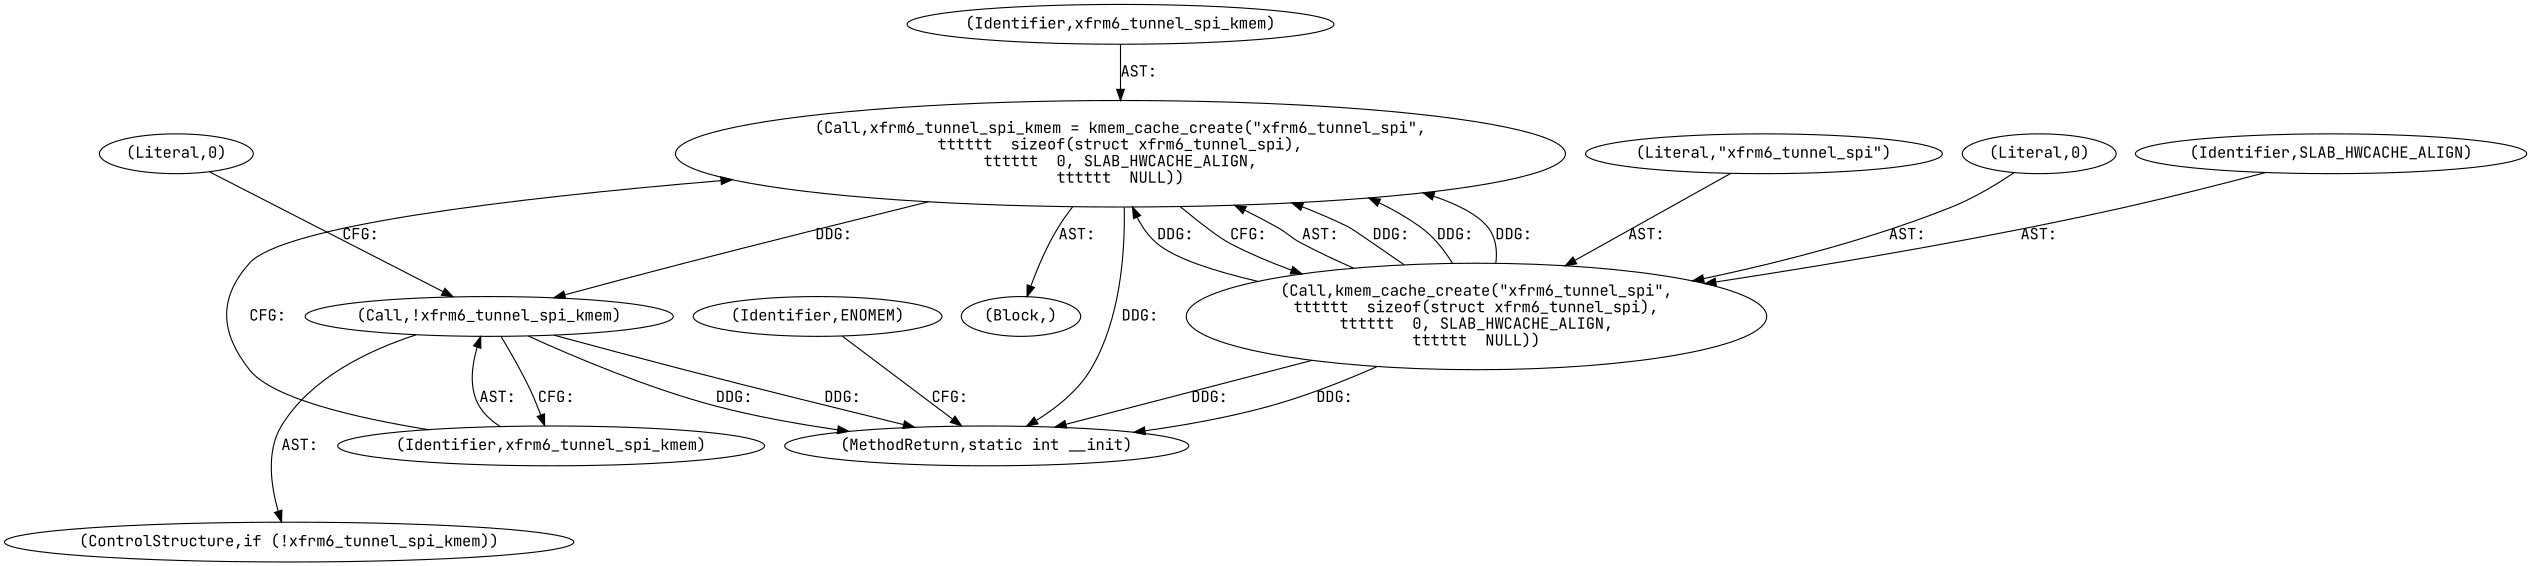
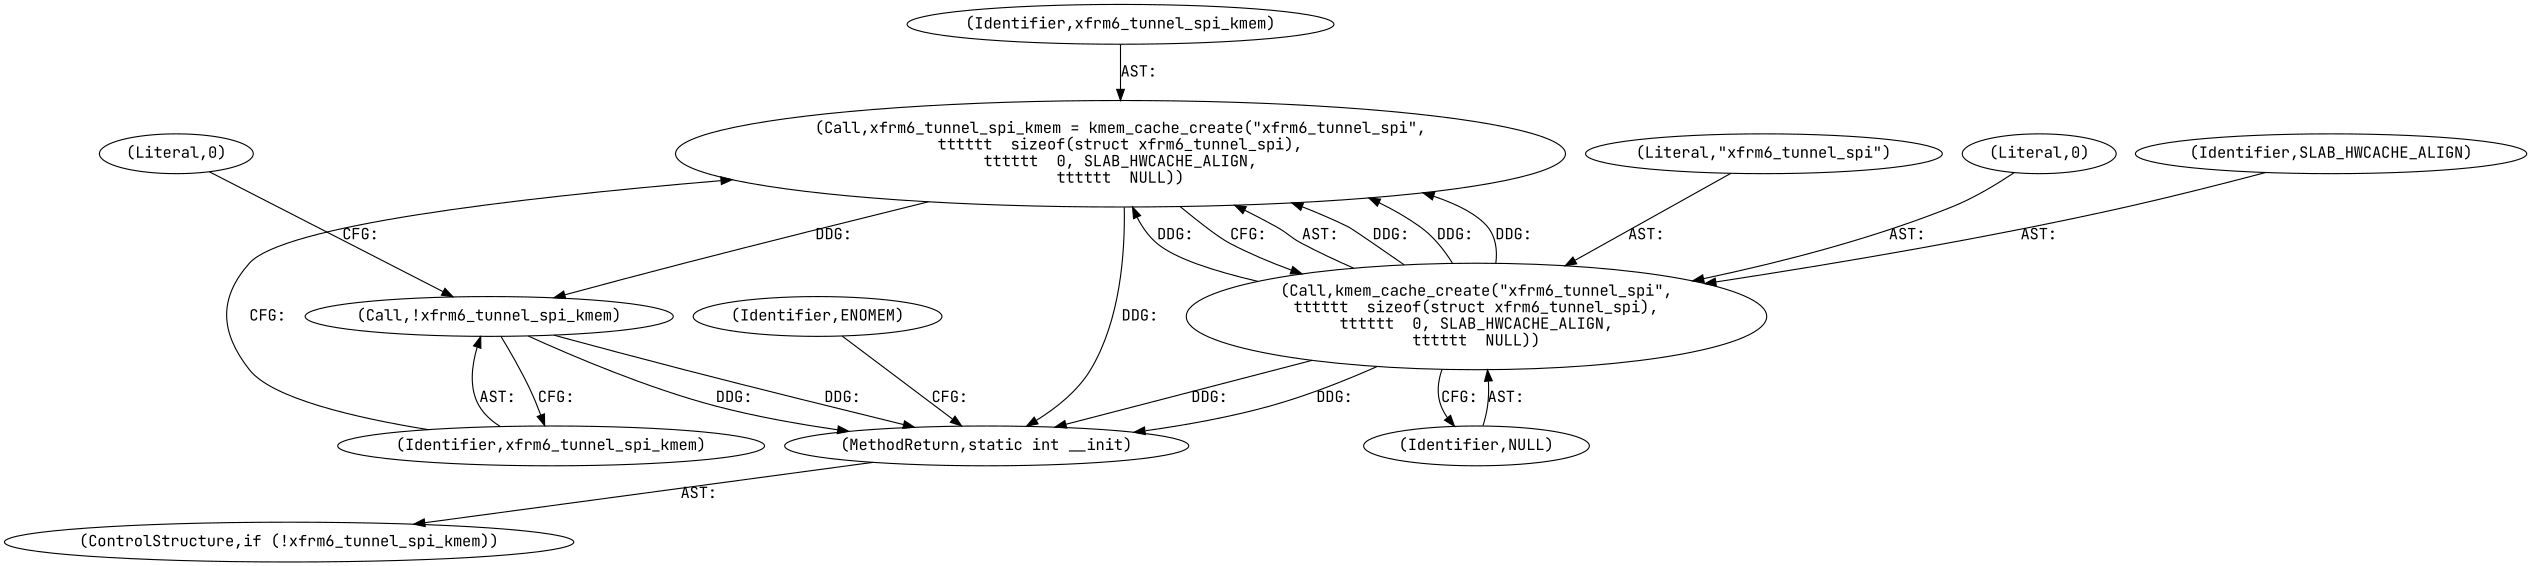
(1021, 316) -> none
(311, 391) -> (649, 493)
none -> (1476, 446)
